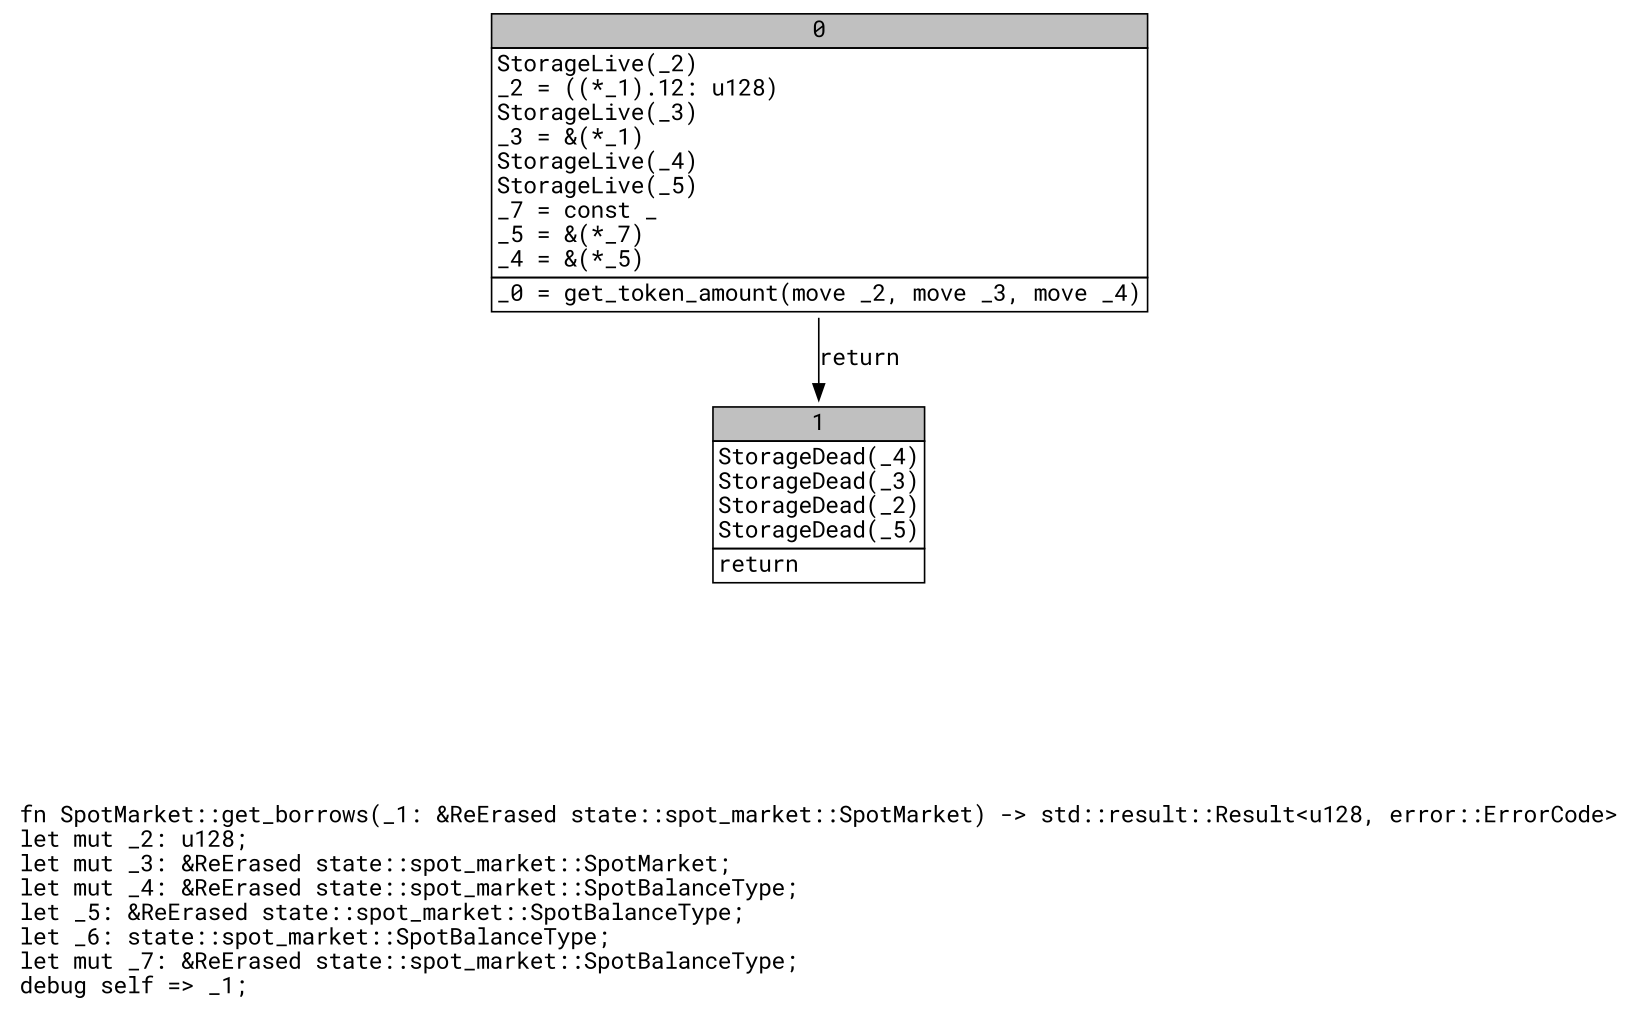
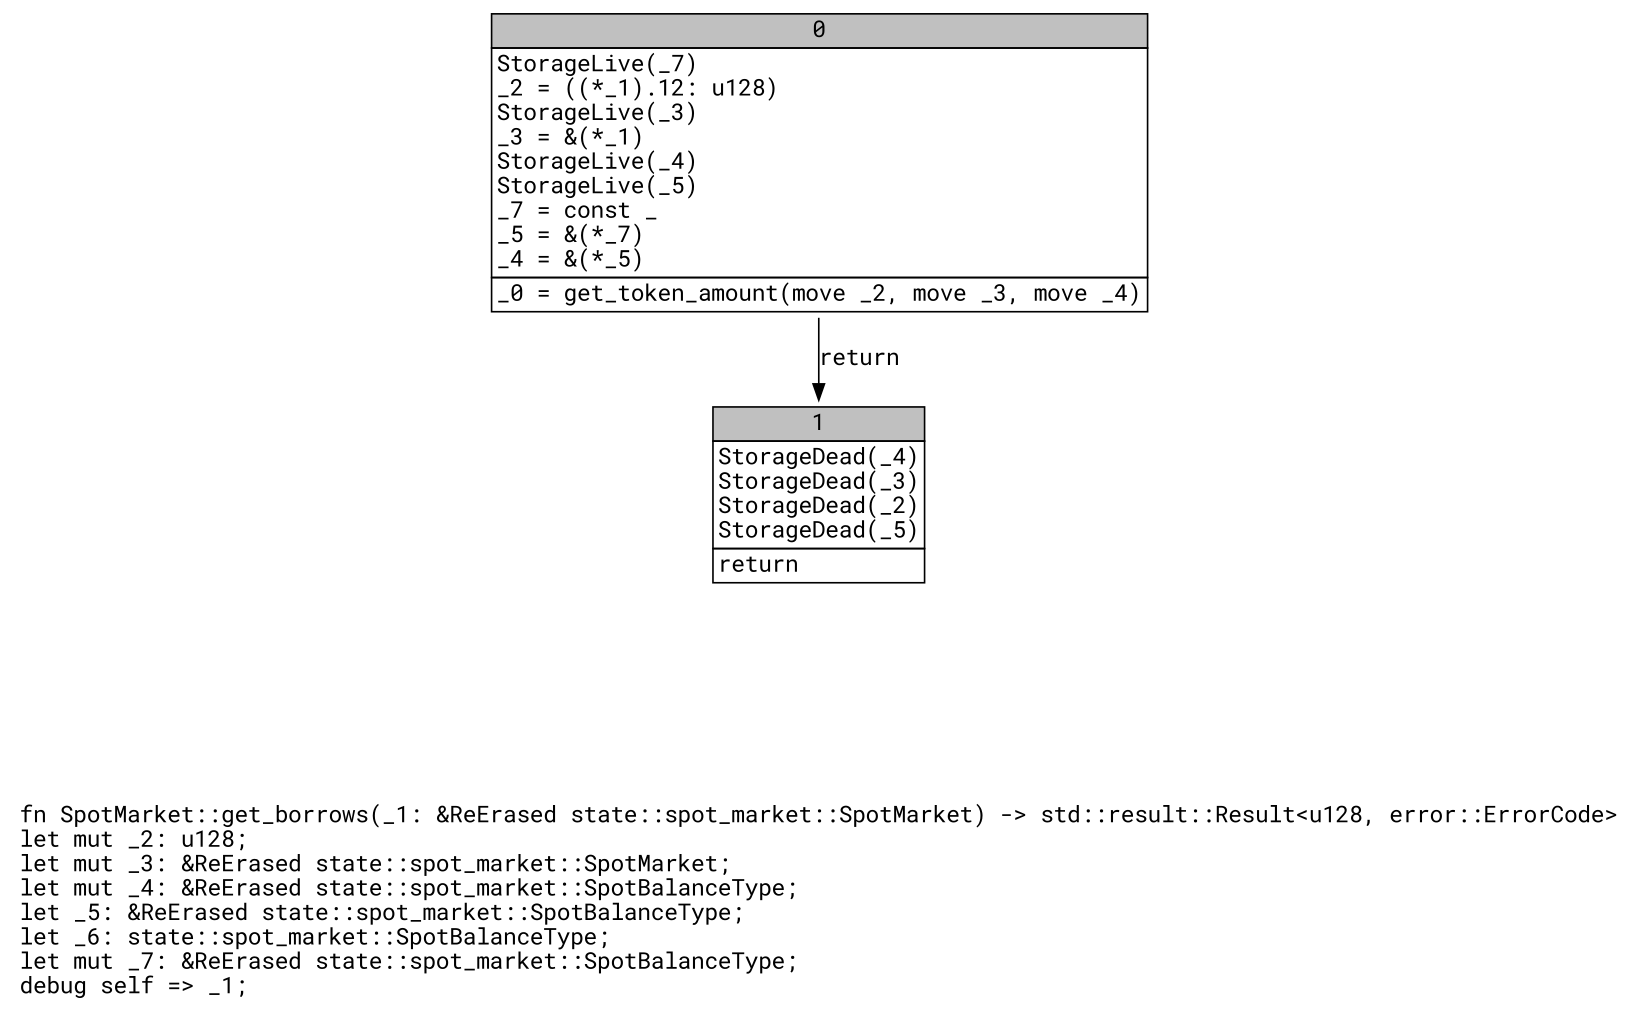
(597, 64) -> (597, 64)
